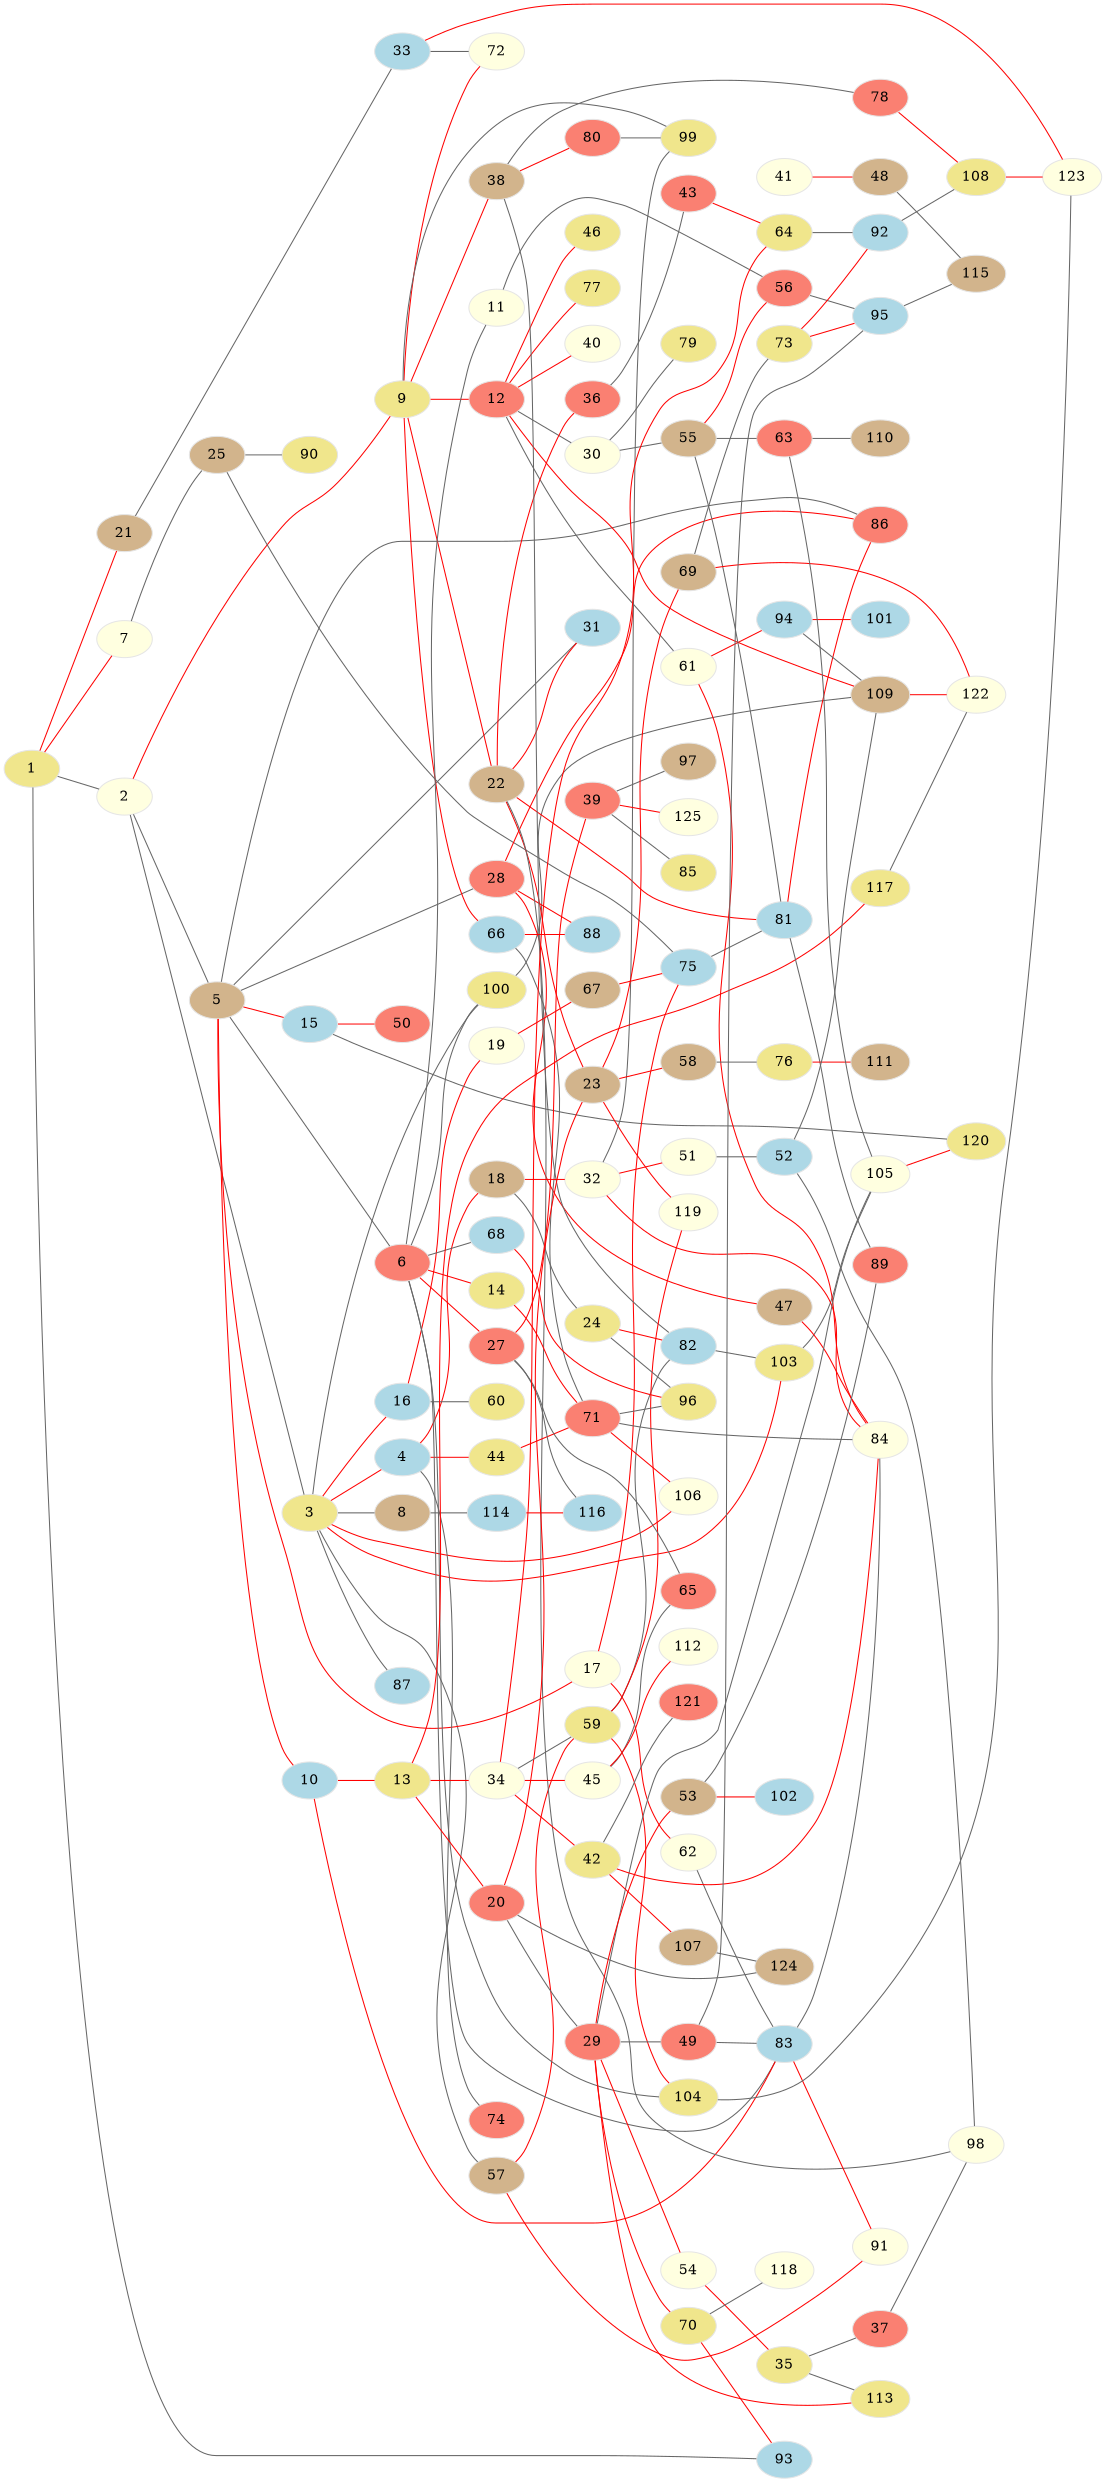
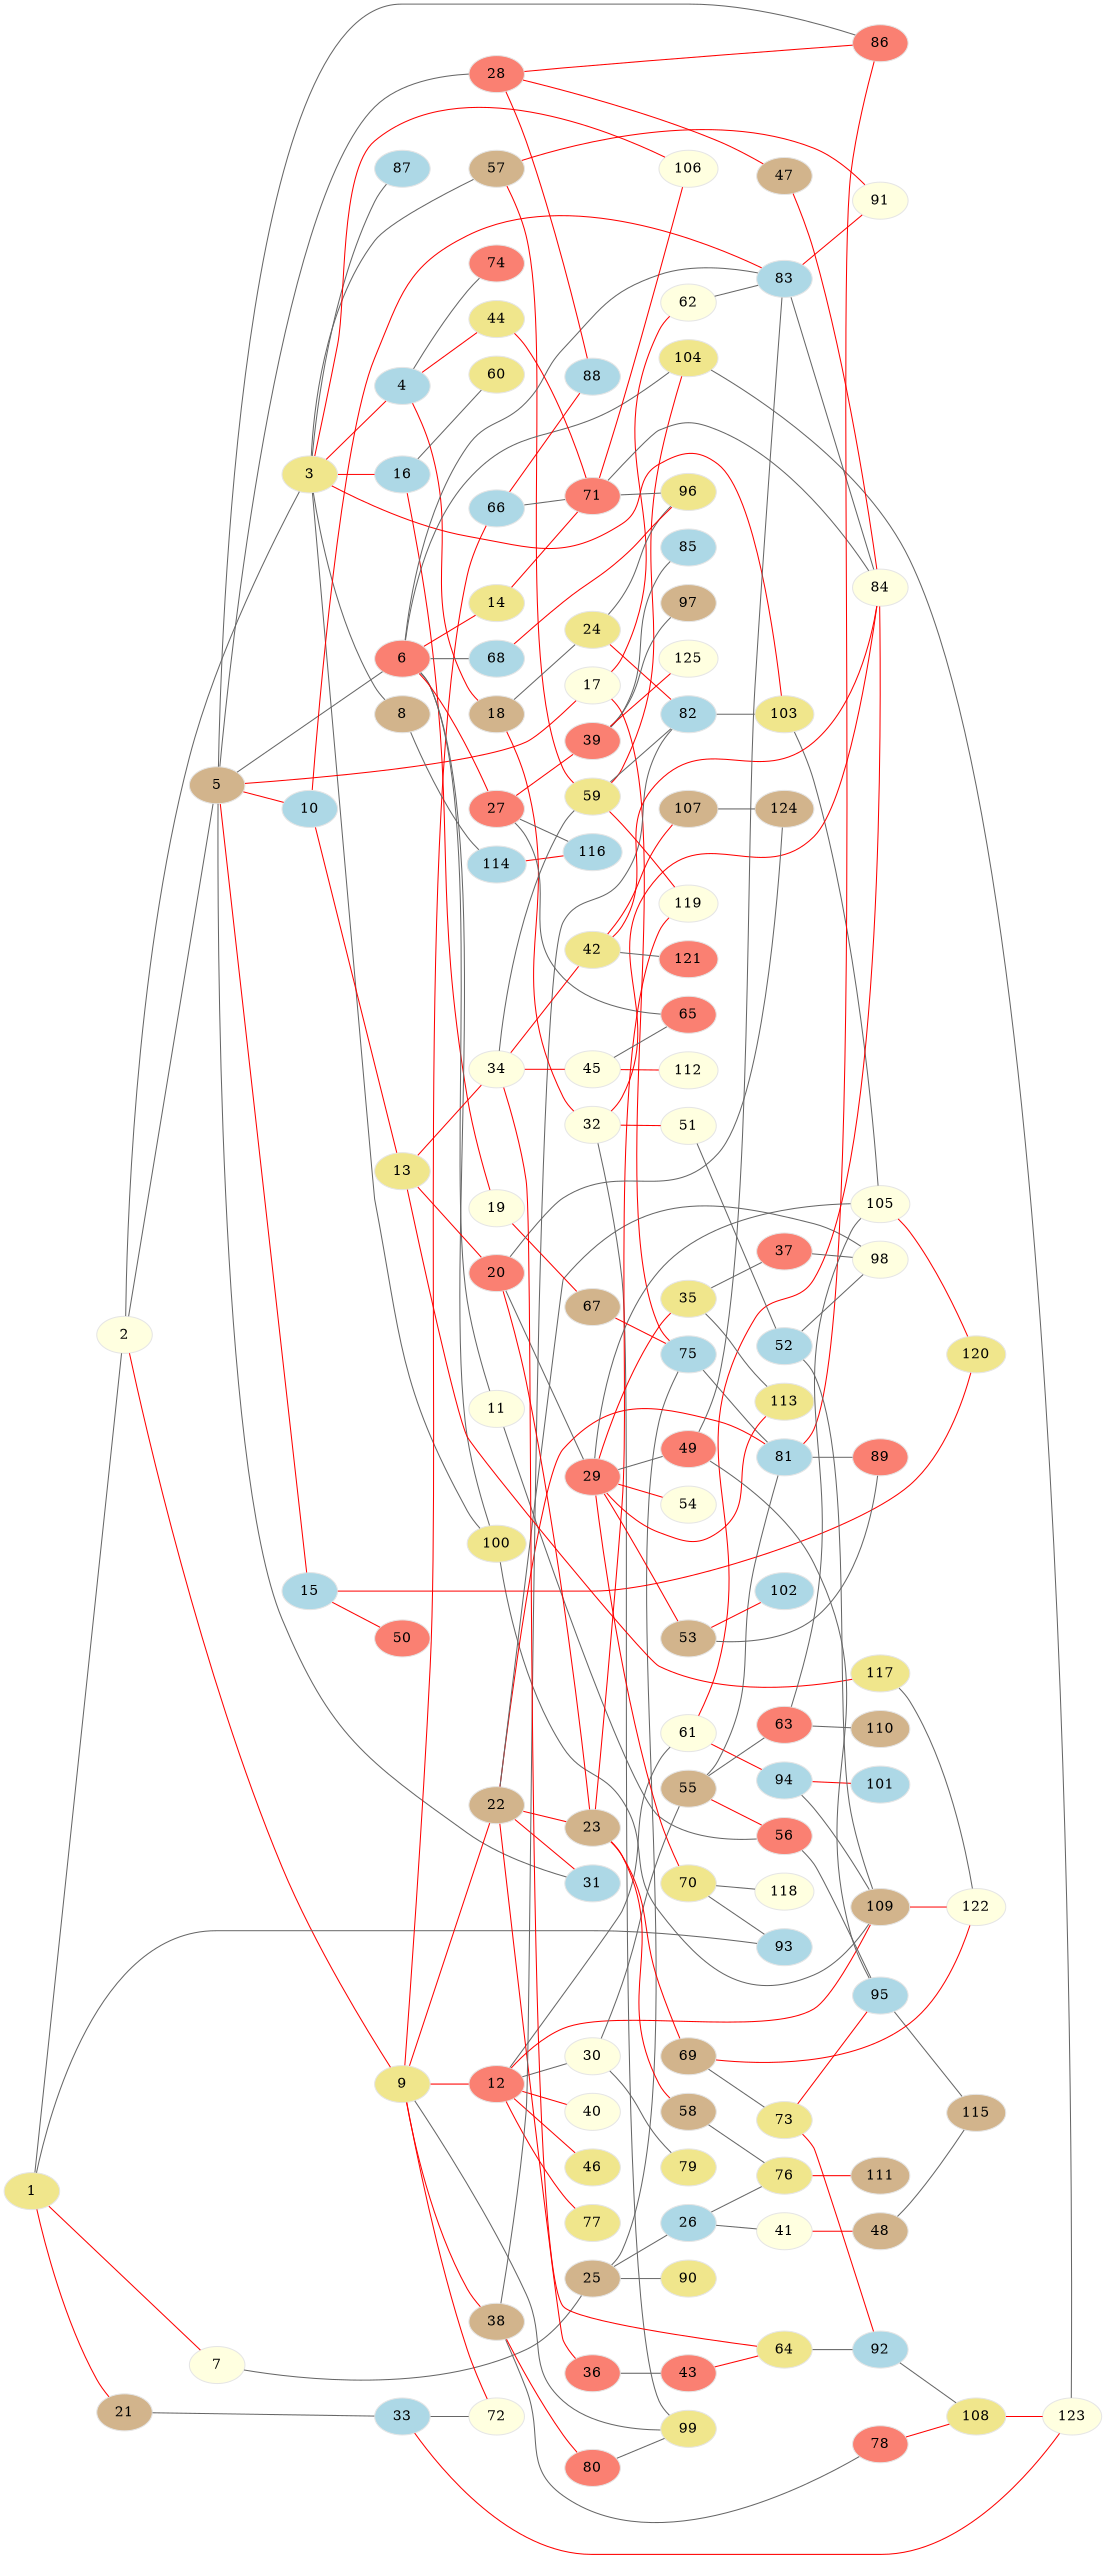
(689, 873) -> (689, 548)
(633, 1123) -> (697, 1574)
none -> (689, 2223)
(737, 2317) -> (633, 1371)
(735, 2390) -> (736, 1915)
